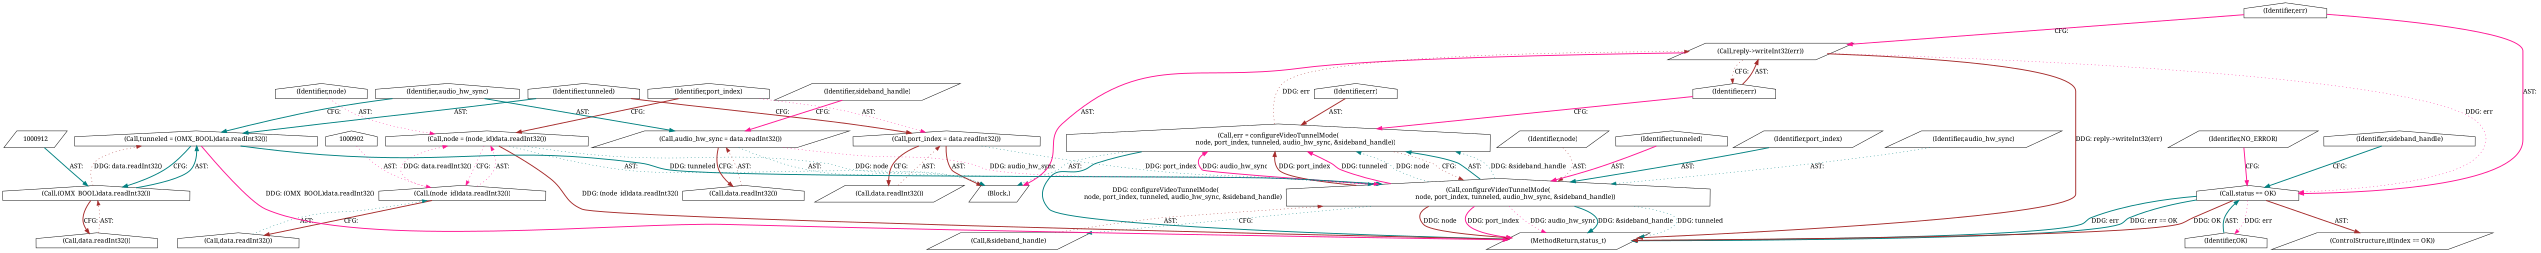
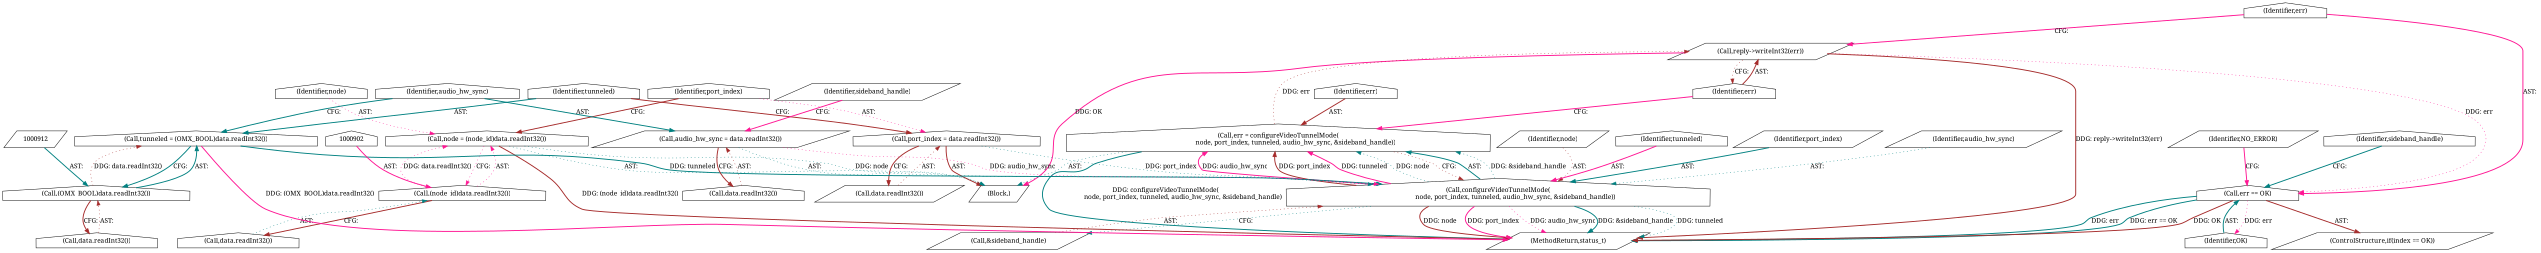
(1089, 112) -> (1089, 112)
(388, 172) -> (388, 172)
(2248, 194) -> (2248, 194)
